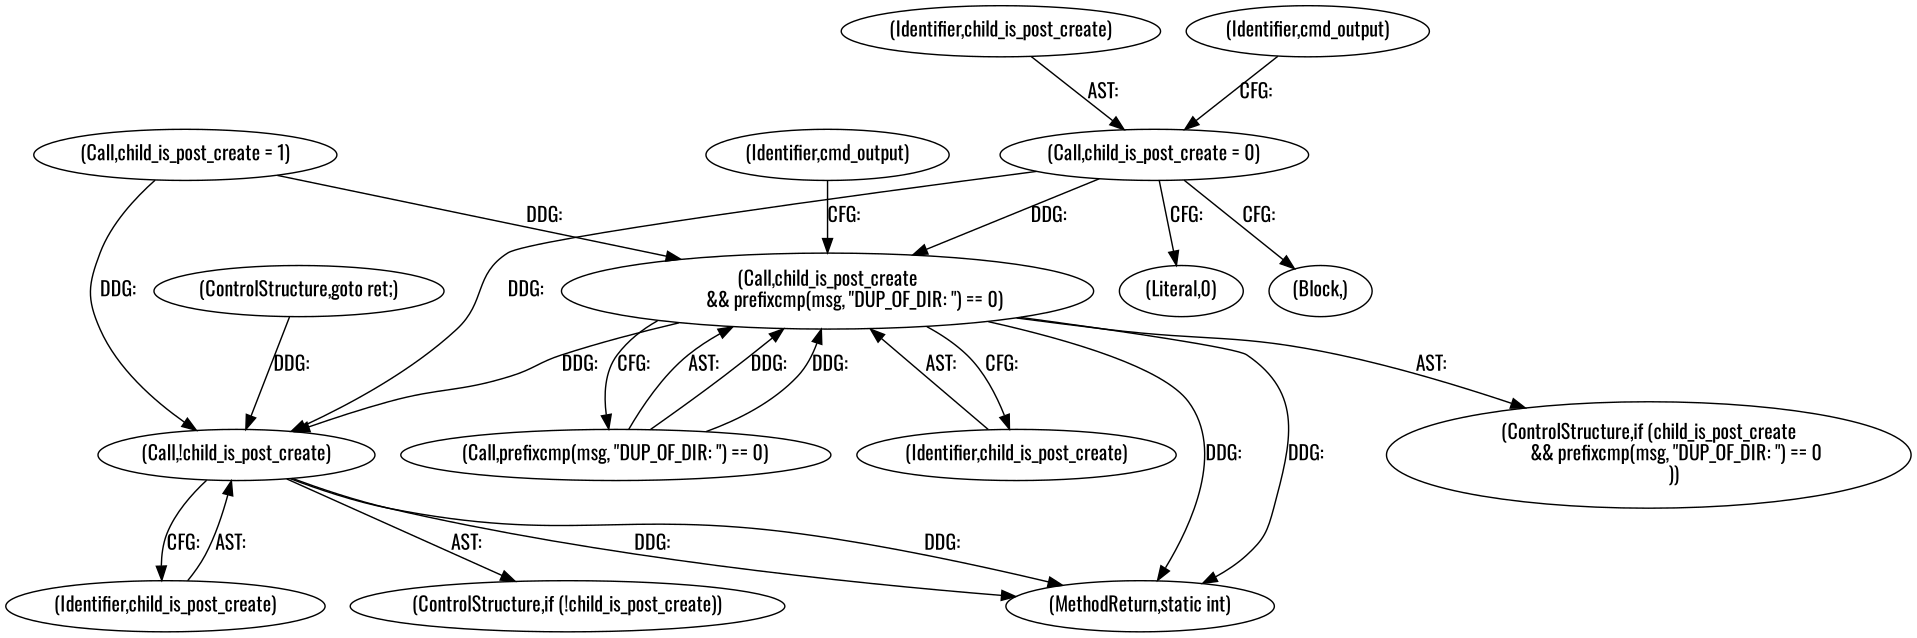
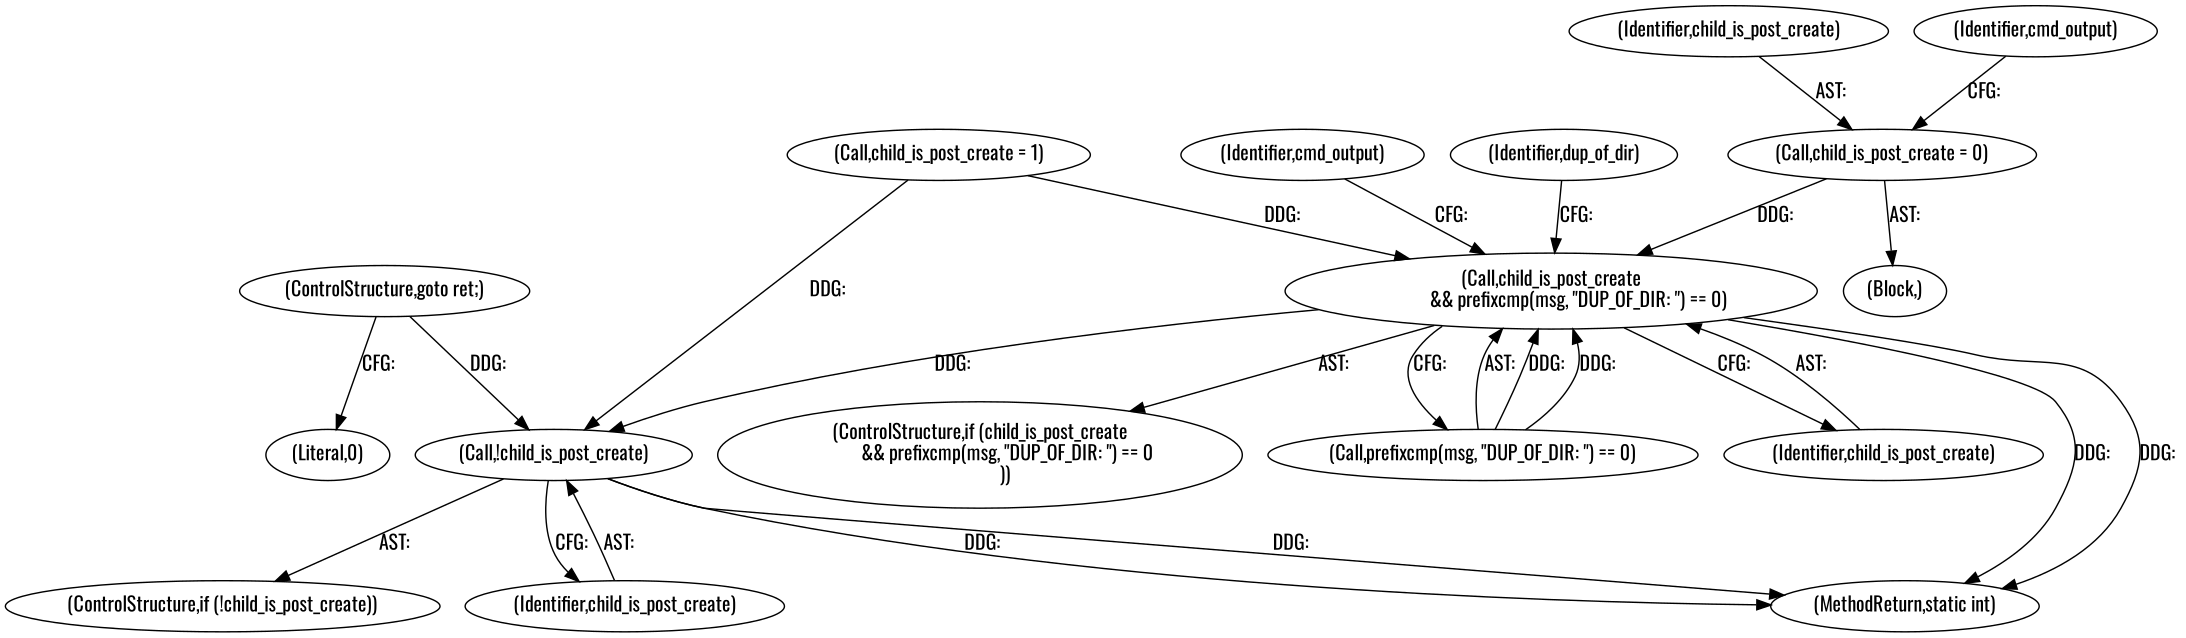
none -> (1564, 155)
(1166, 216) -> (359, 366)
(1262, 217) -> (1907, 217)
(636, 227) -> none
